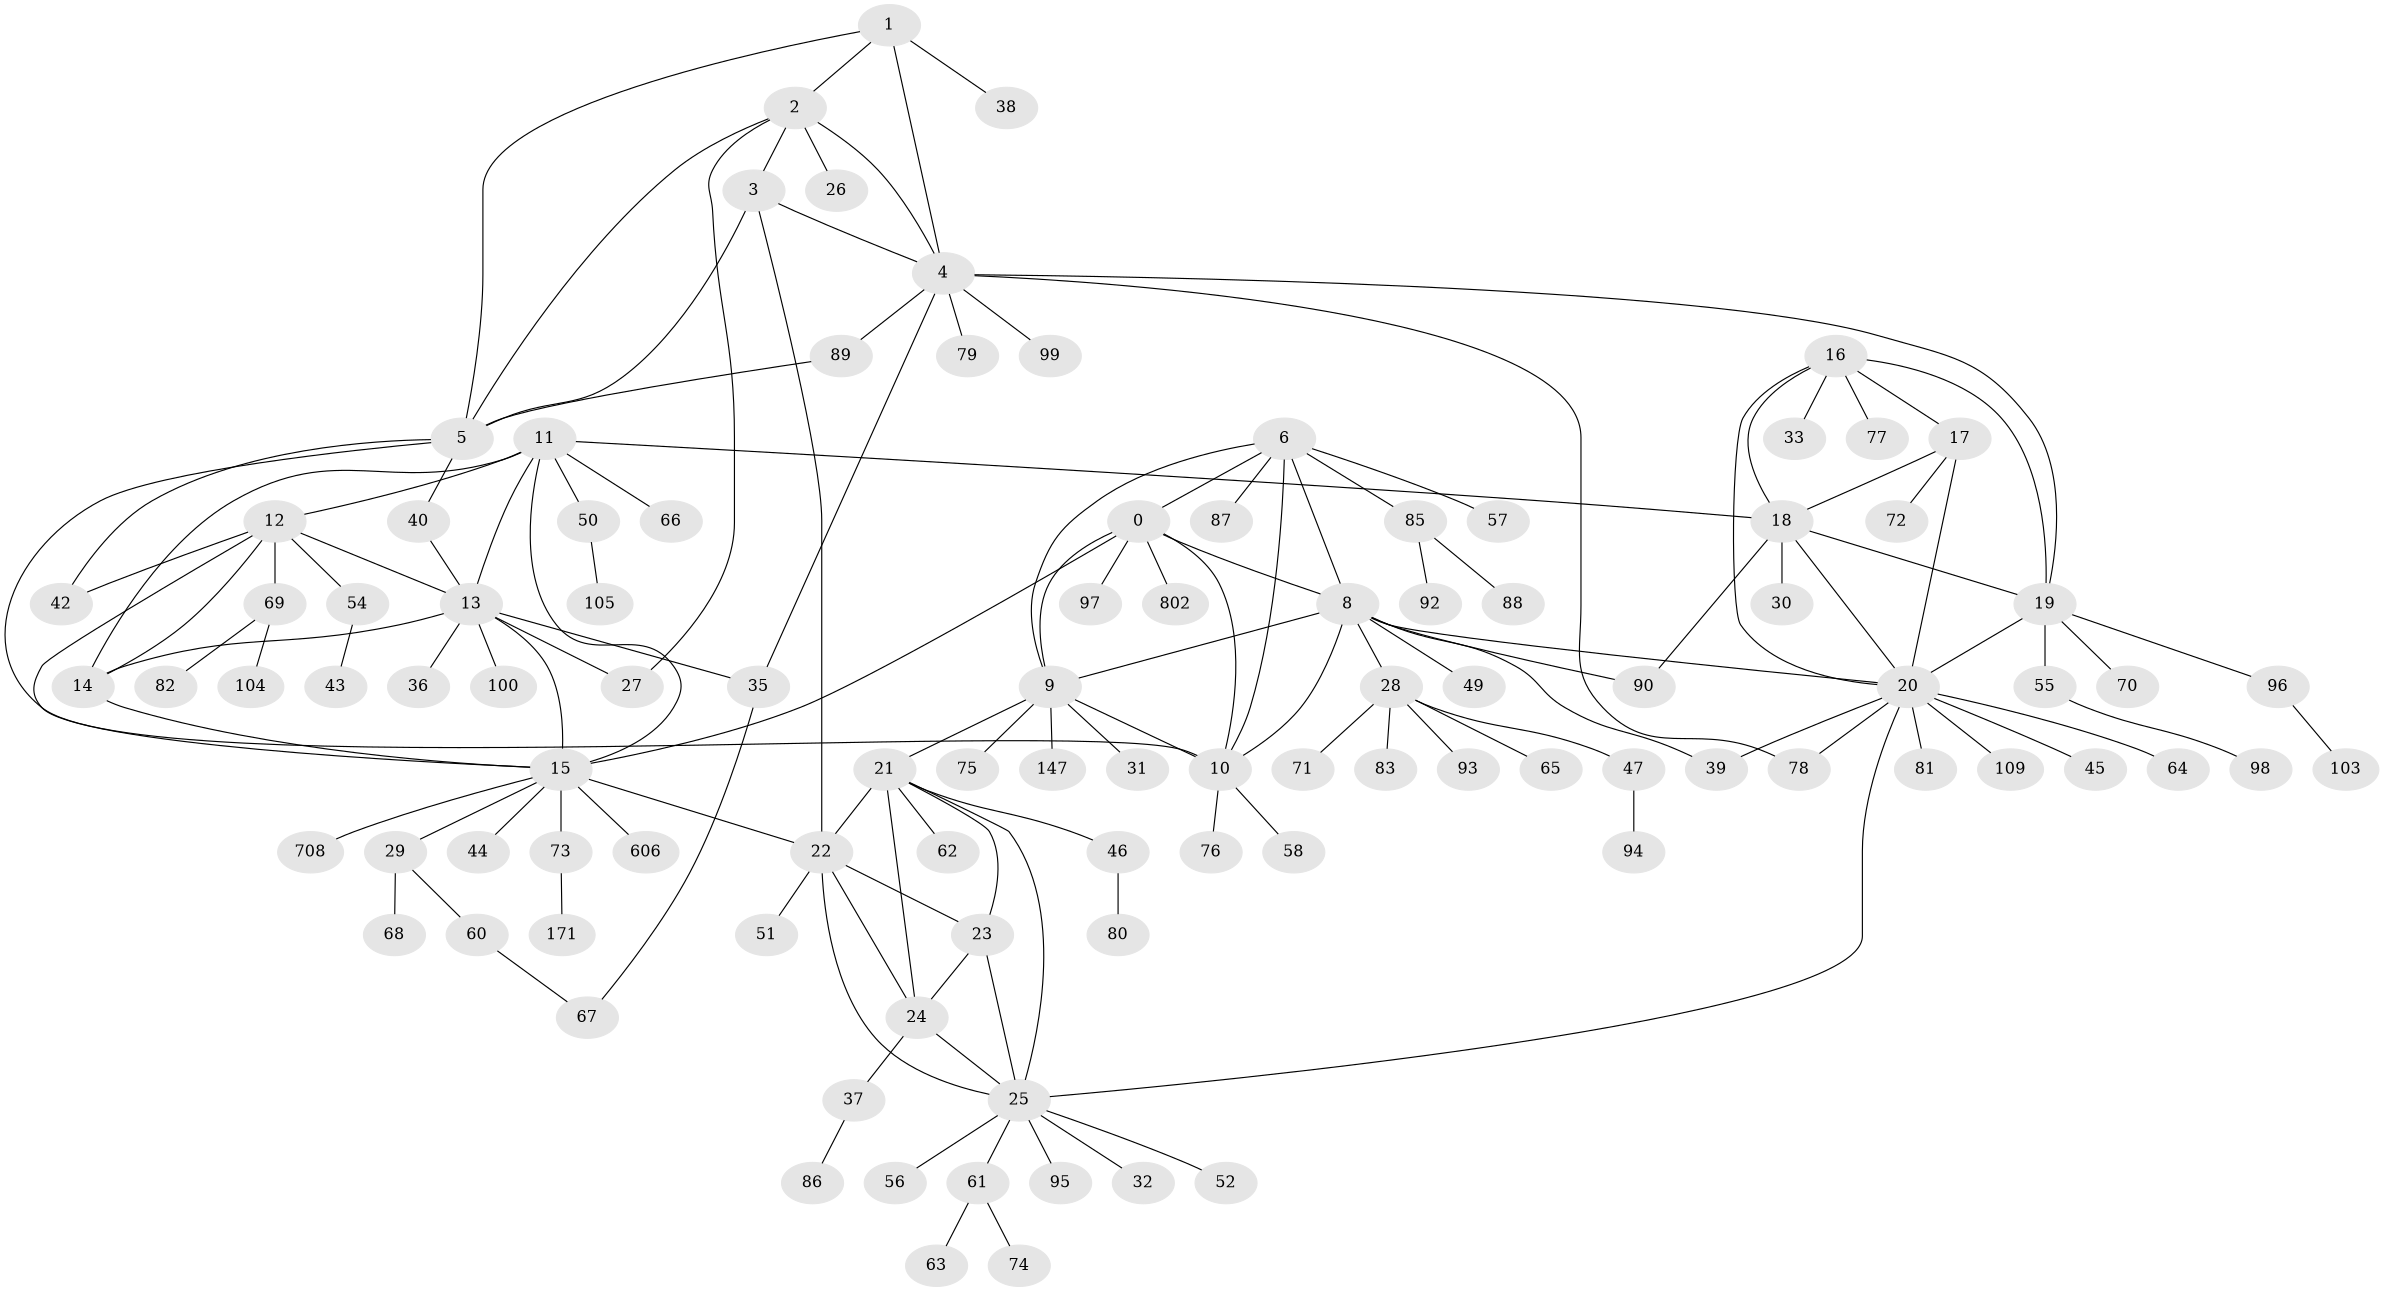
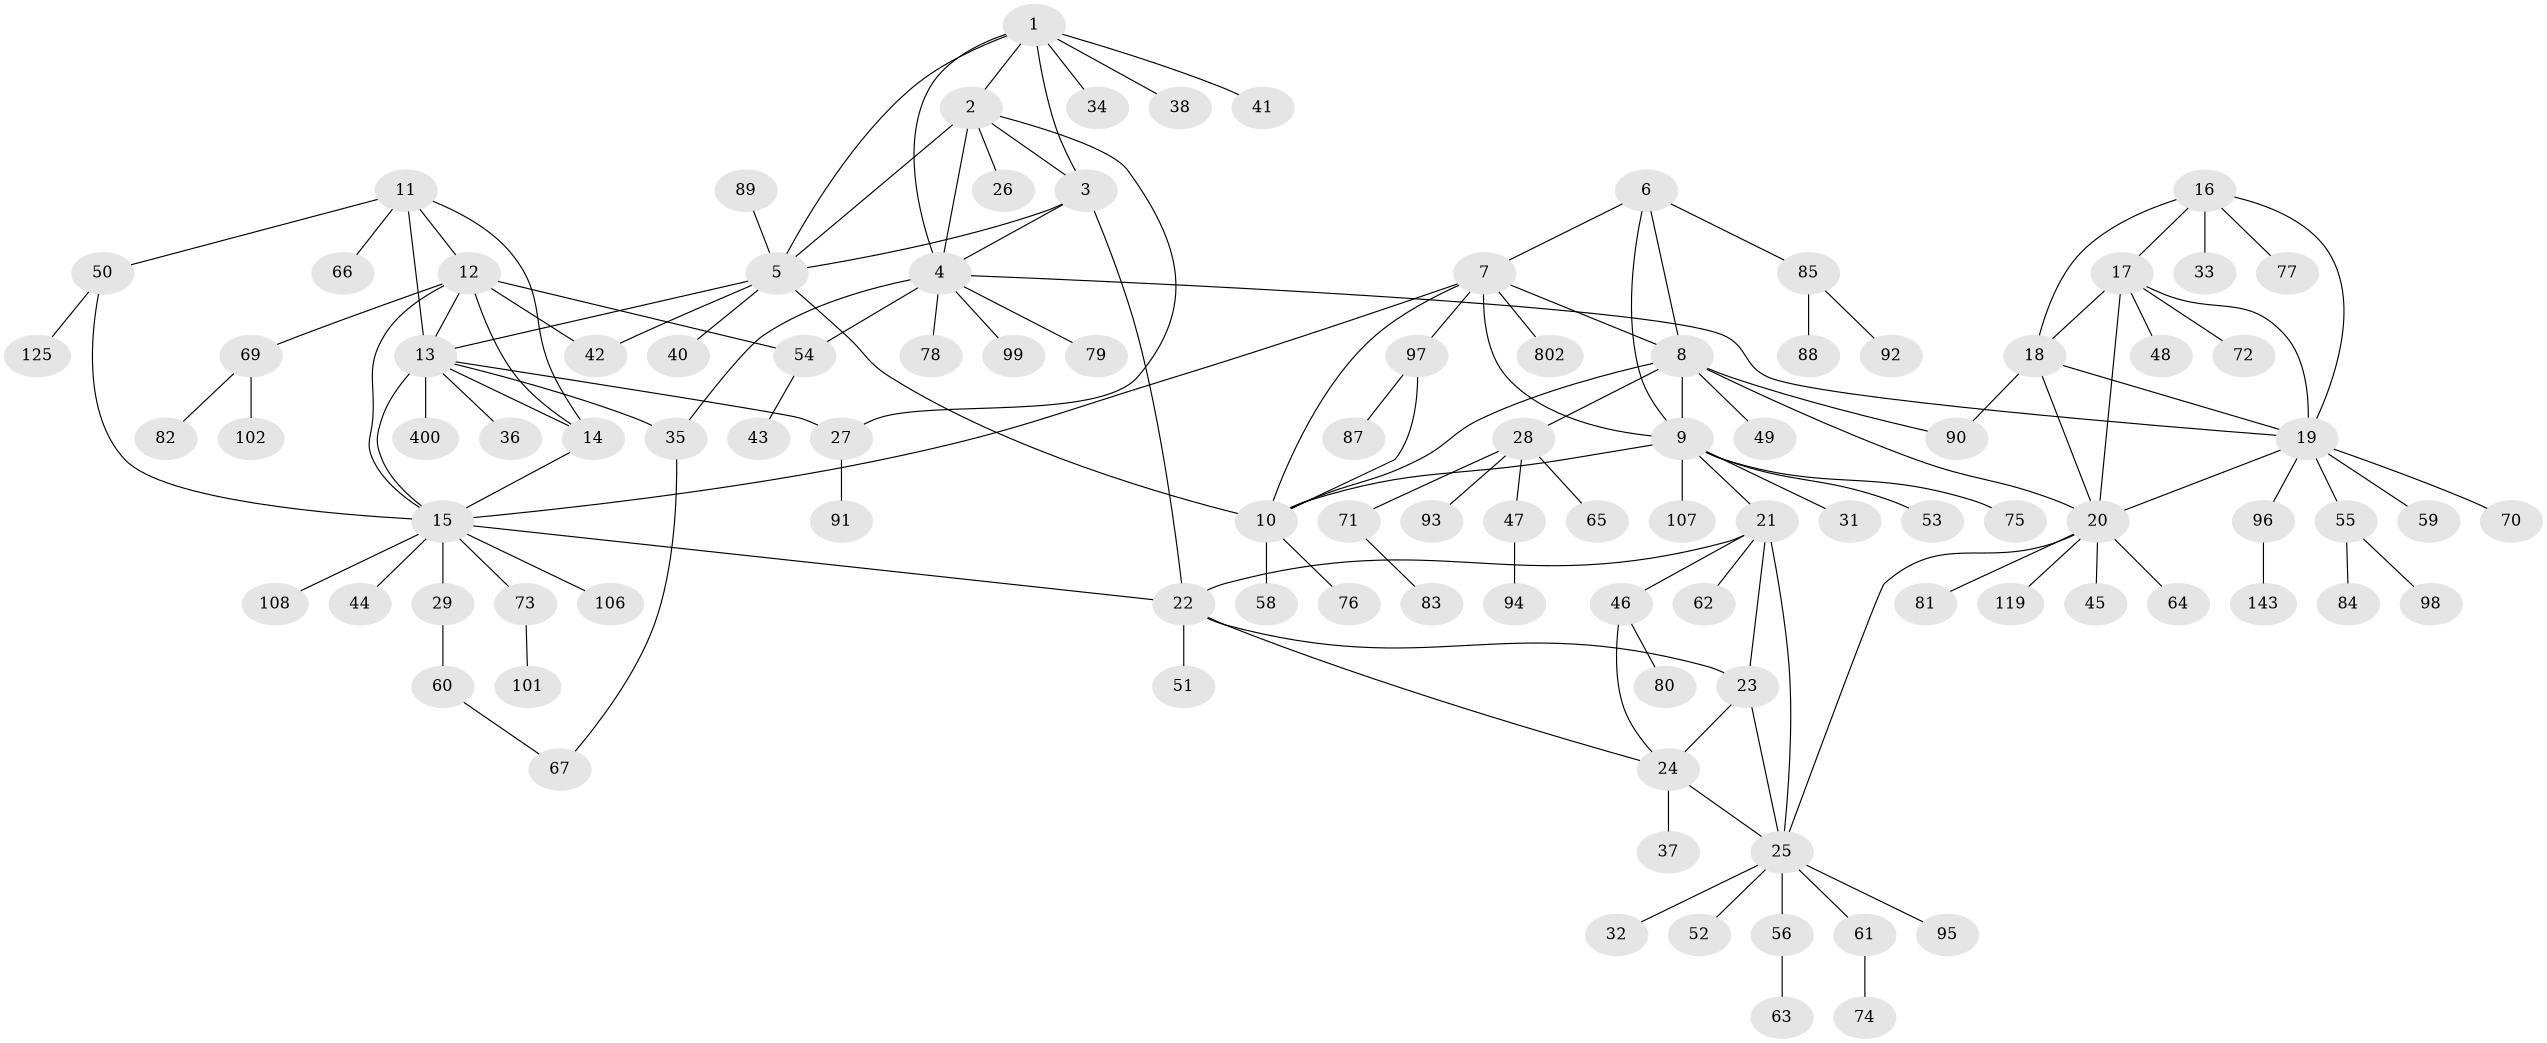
none -> (1098, 108)
none -> (1263, 108)
none -> (1051, 110)
(893, 315) -> (872, 315)
none -> (2261, 316)
none -> (2161, 356)
(1258, 474) -> (1385, 397)
(1164, 476) -> none
none -> (841, 521)
(1139, 521) -> (1485, 273)
(1498, 521) -> none
none -> (1933, 521)
none -> (2429, 521)
(1734, 556) -> none
(445, 563) -> (601, 315)
(600, 604) -> (37, 356)
(1782, 604) -> none
none -> (2348, 604)
(1272, 608) -> (1382, 466)
(647, 647) -> (180, 487)
(251, 687) -> (251, 439)
(504, 687) -> (426, 439)
(1389, 728) -> (1395, 567)
(1854, 728) -> none
(1053, 770) -> (1682, 521)
(1716, 770) -> none
(2011, 770) -> (2011, 604)
(2346, 770) -> (2263, 604)
(311, 852) -> (275, 604)
(646, 852) -> (611, 604)
(900, 883) -> (1620, 693)
(394, 935) -> none
(562, 935) -> (528, 687)
(861, 1019) -> none
(813, 1183) -> none
(957, 1224) -> (1782, 976)
